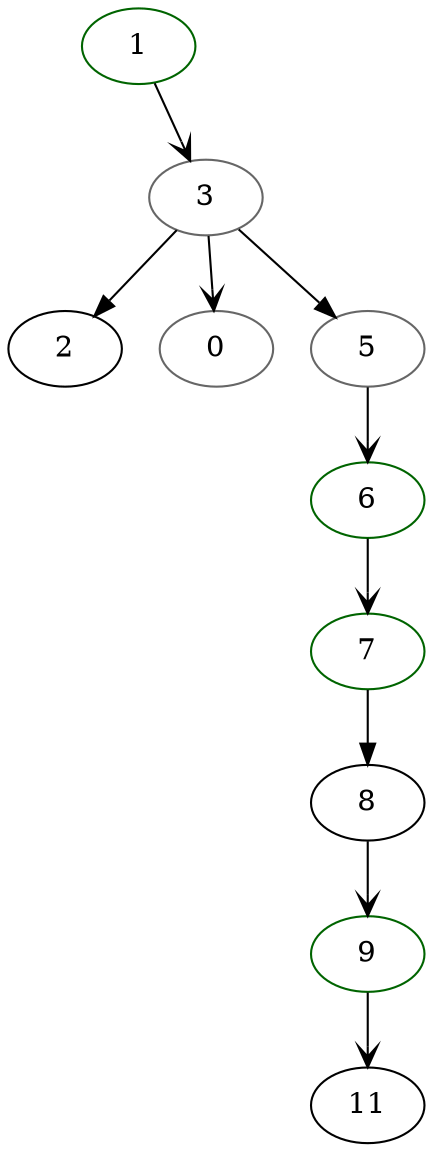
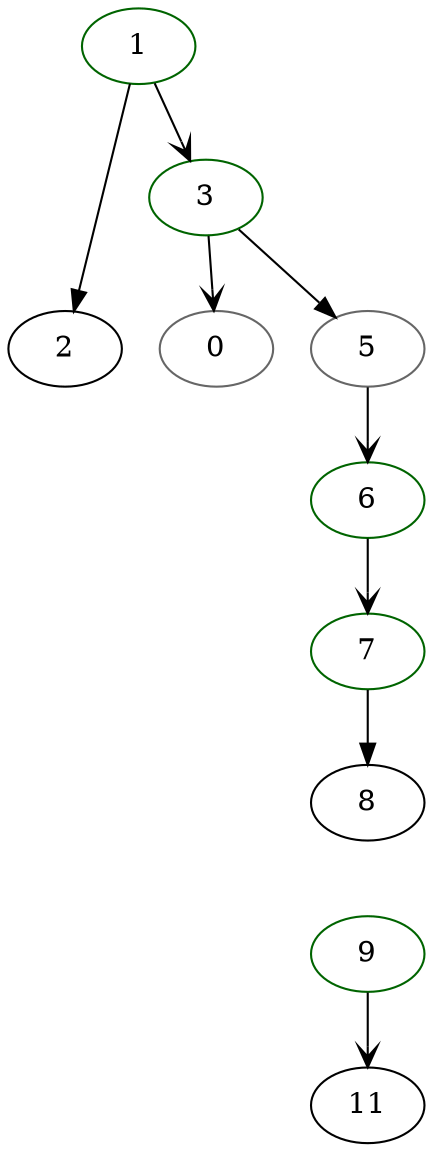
(206, 198) -> (206, 198)
(143, 265) -> (104, 187)
(368, 868) -> none
